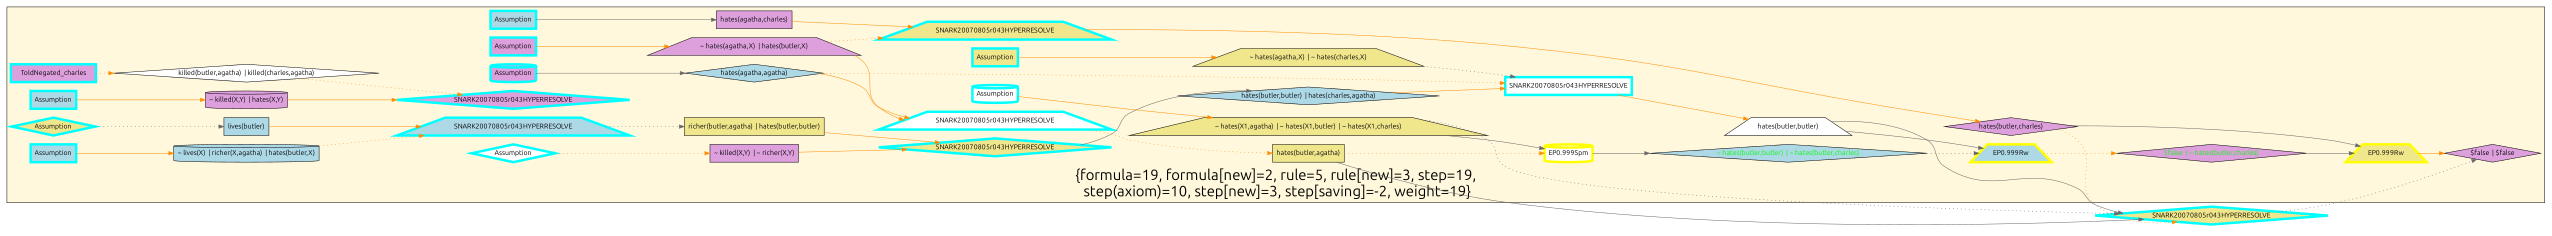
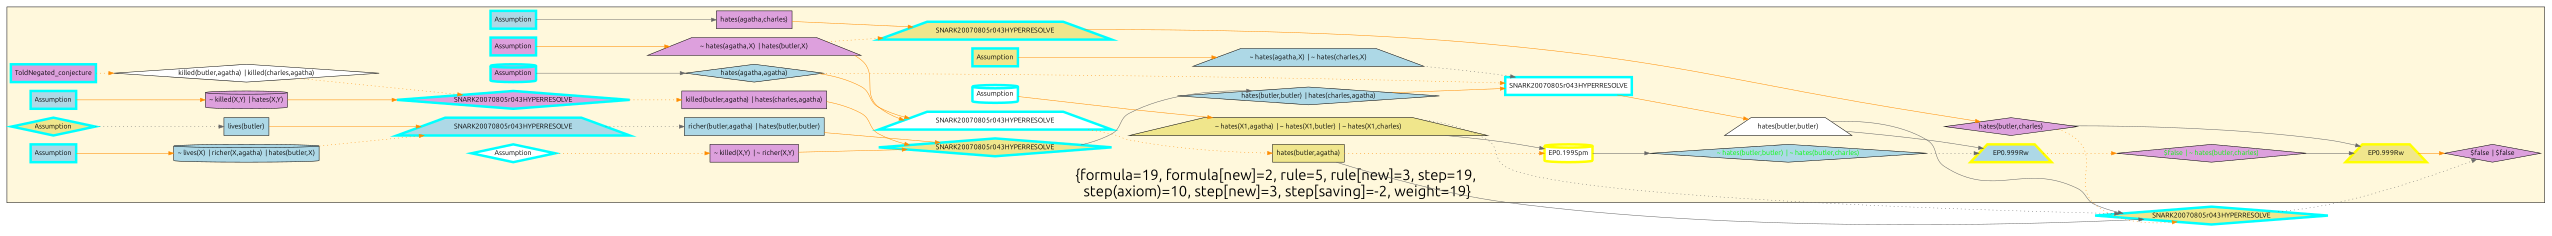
(1308, 57) -> (1308, 57)
(53, 73) -> (53, 73)
none -> (754, 100)
(754, 127) -> (754, 127)
(1569, 153) -> (1569, 153)
